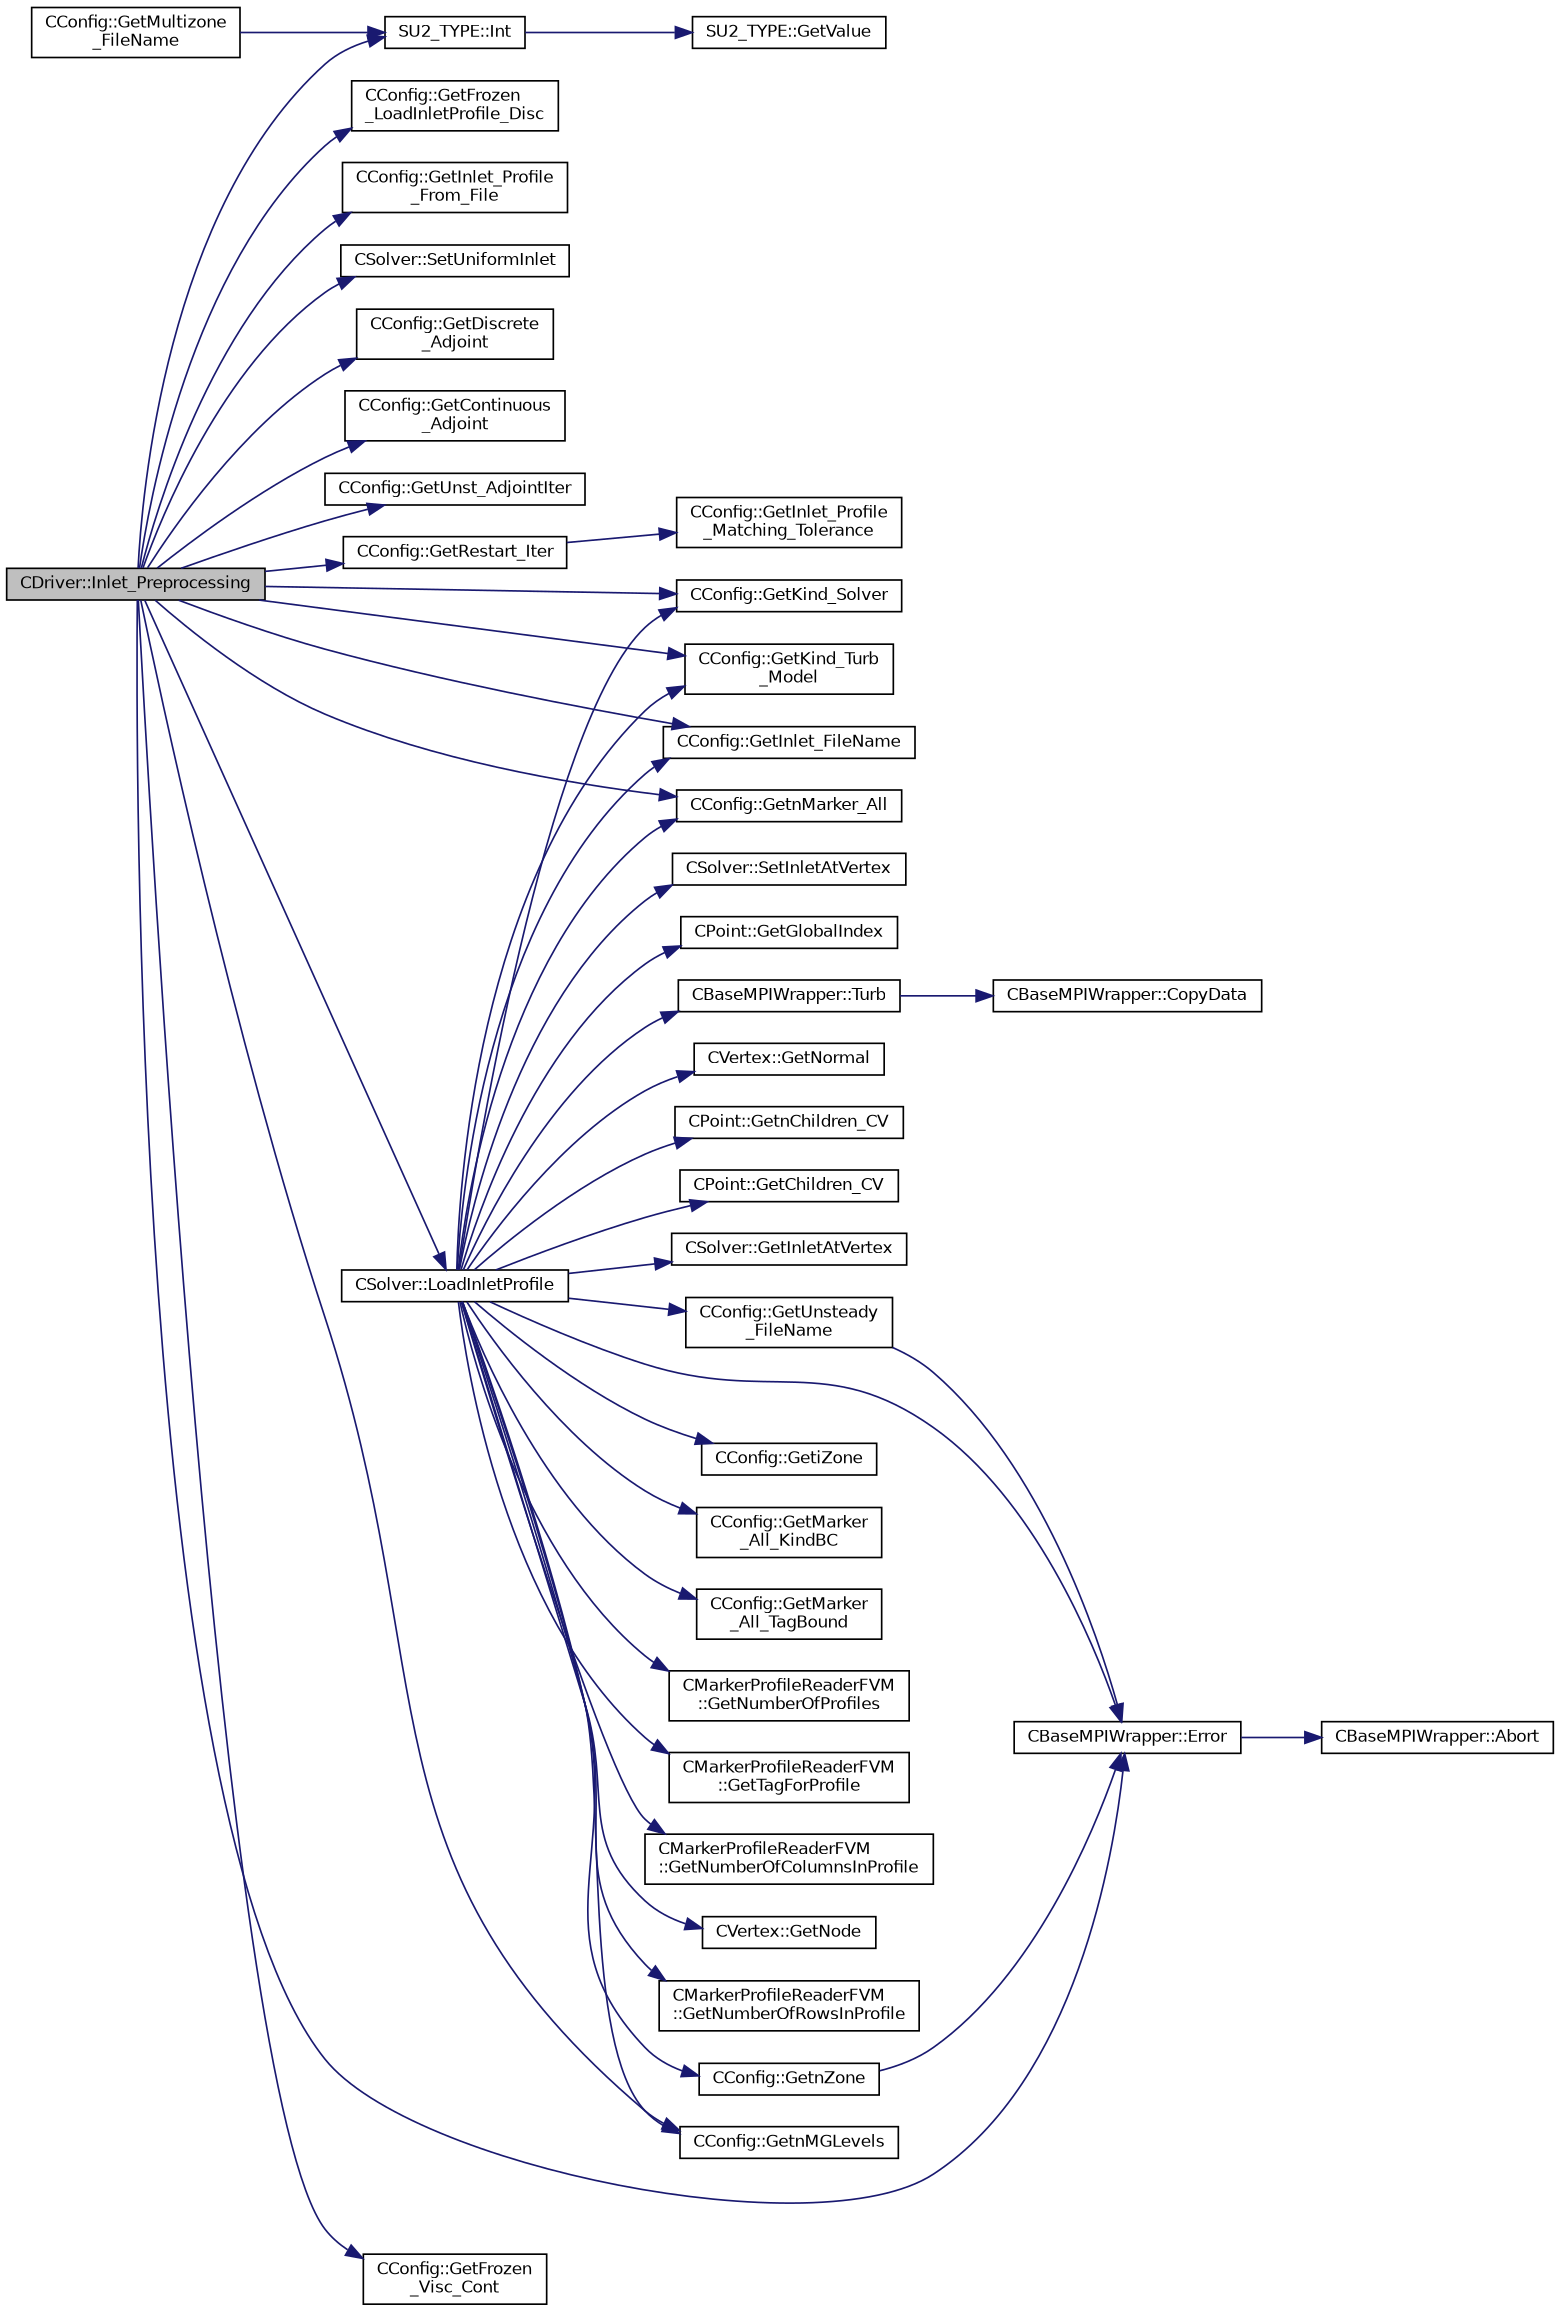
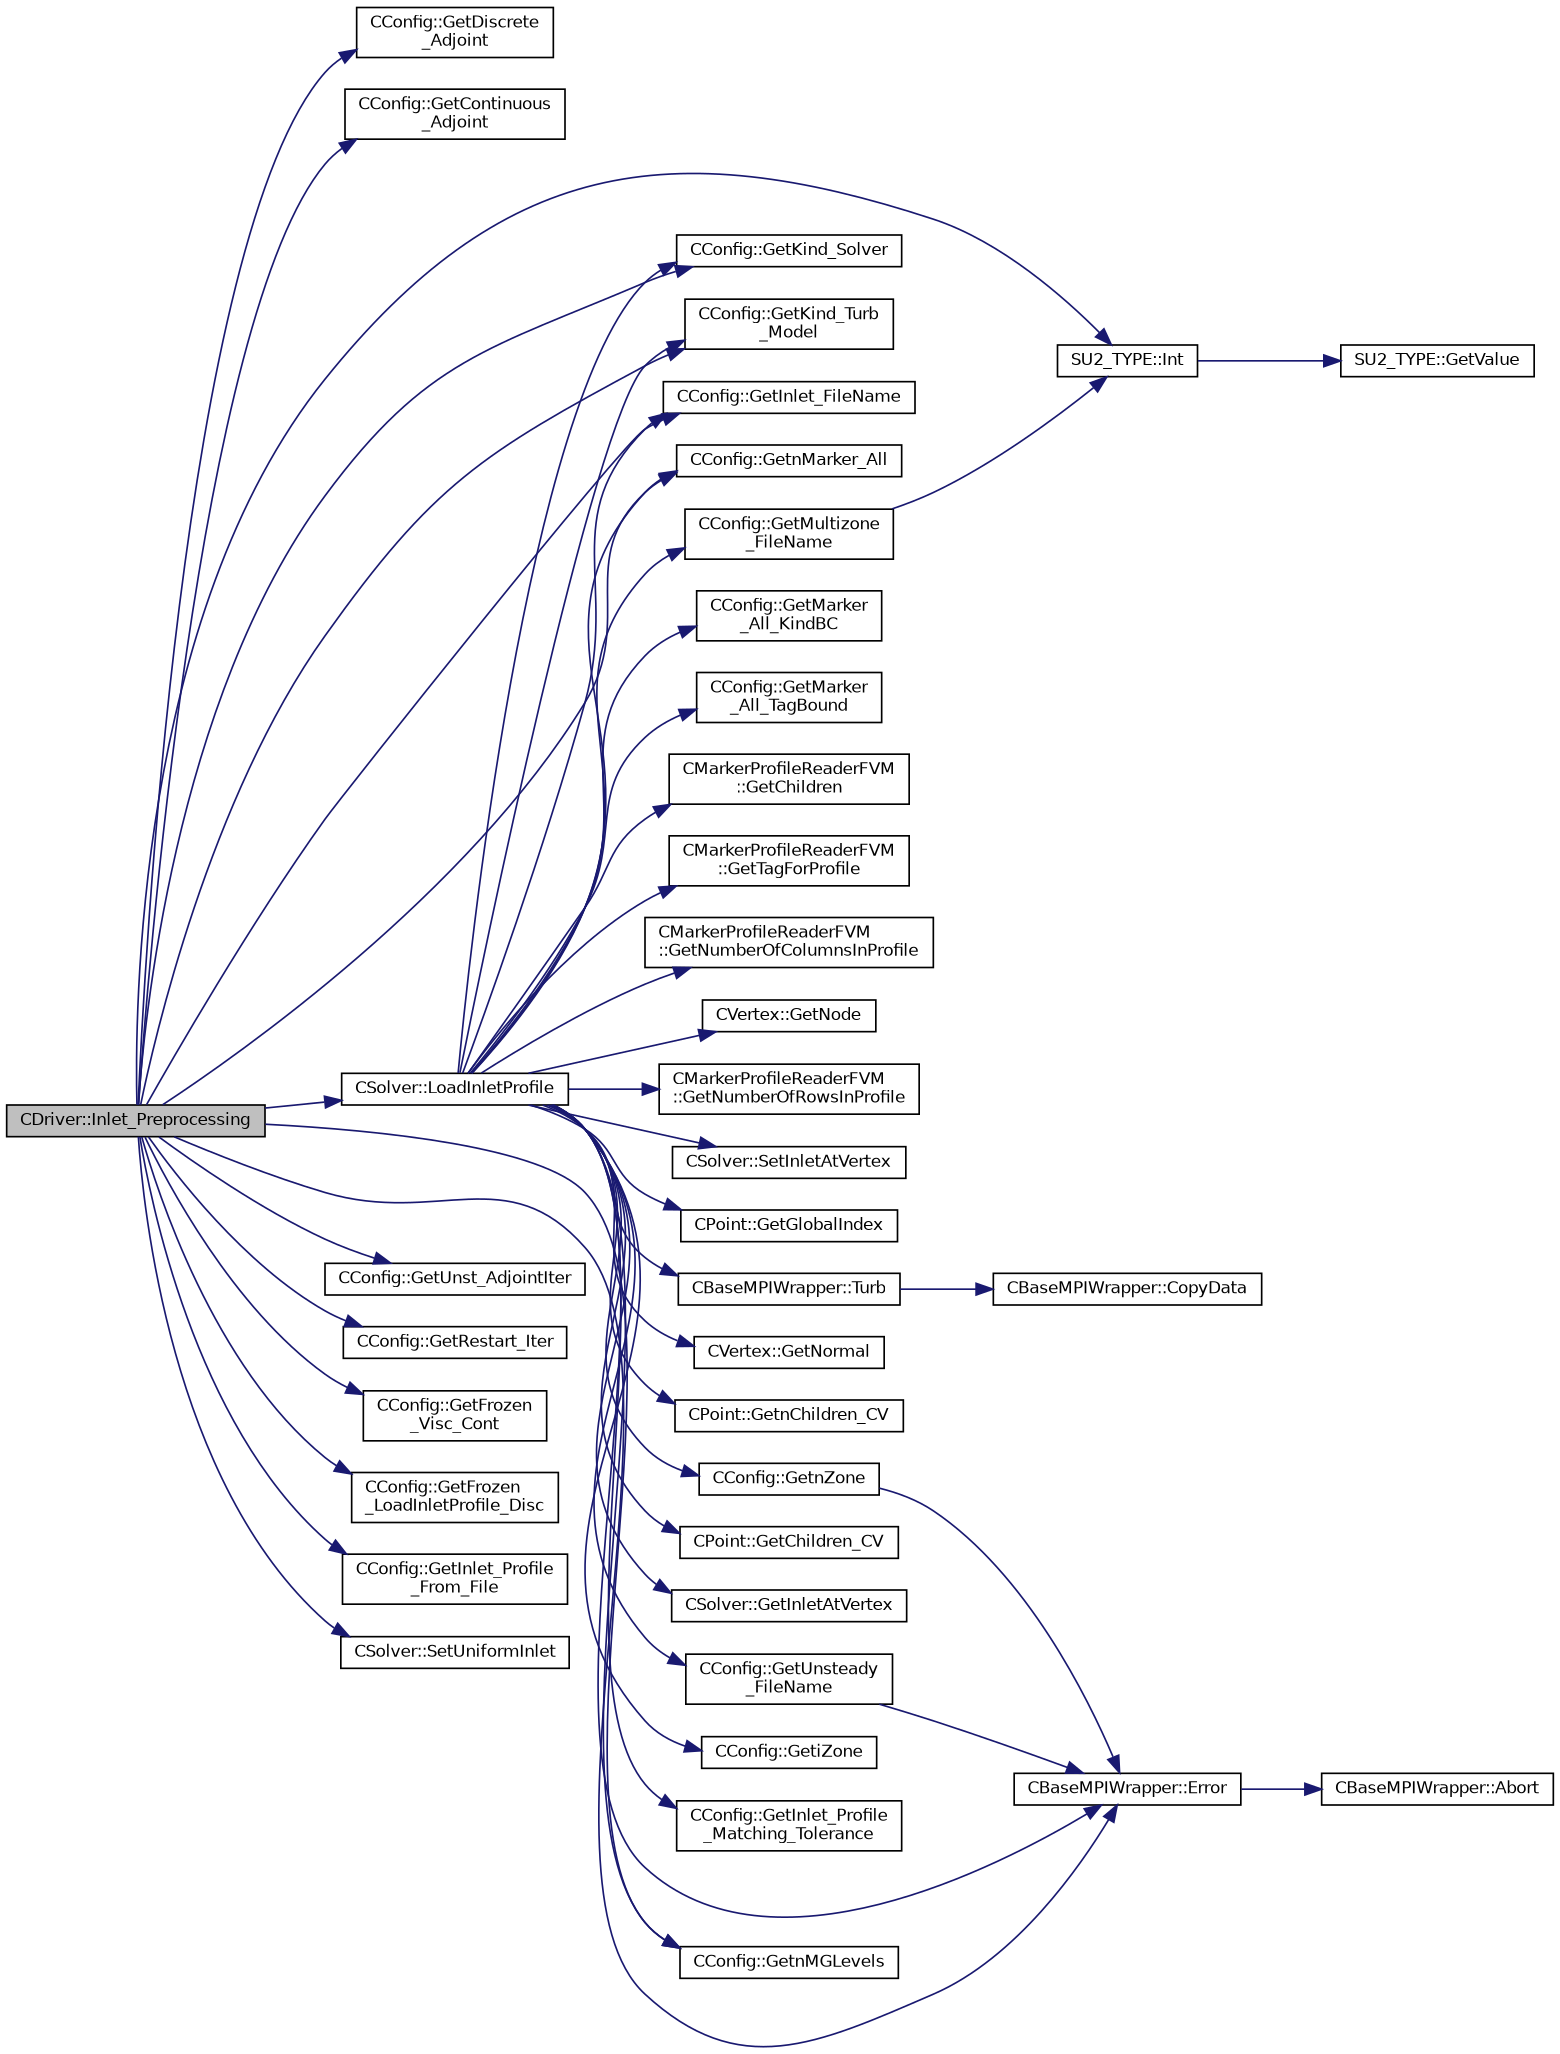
(613, 538) -> (615, 1448)
none -> (604, 821)
(789, 1696) -> (789, 779)
